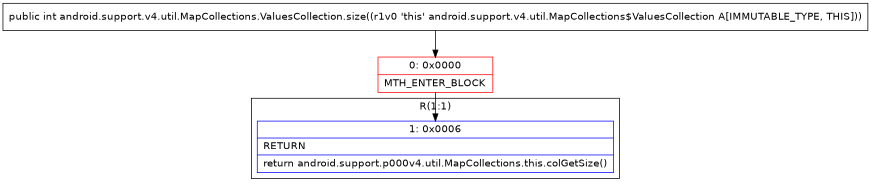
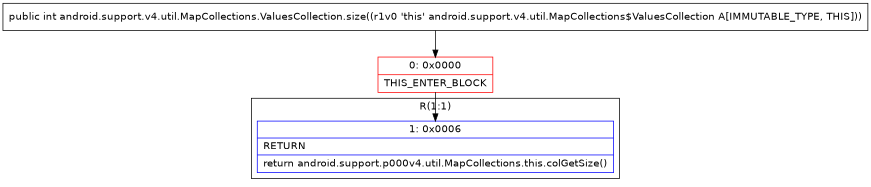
(435, 83) -> (435, 83)
